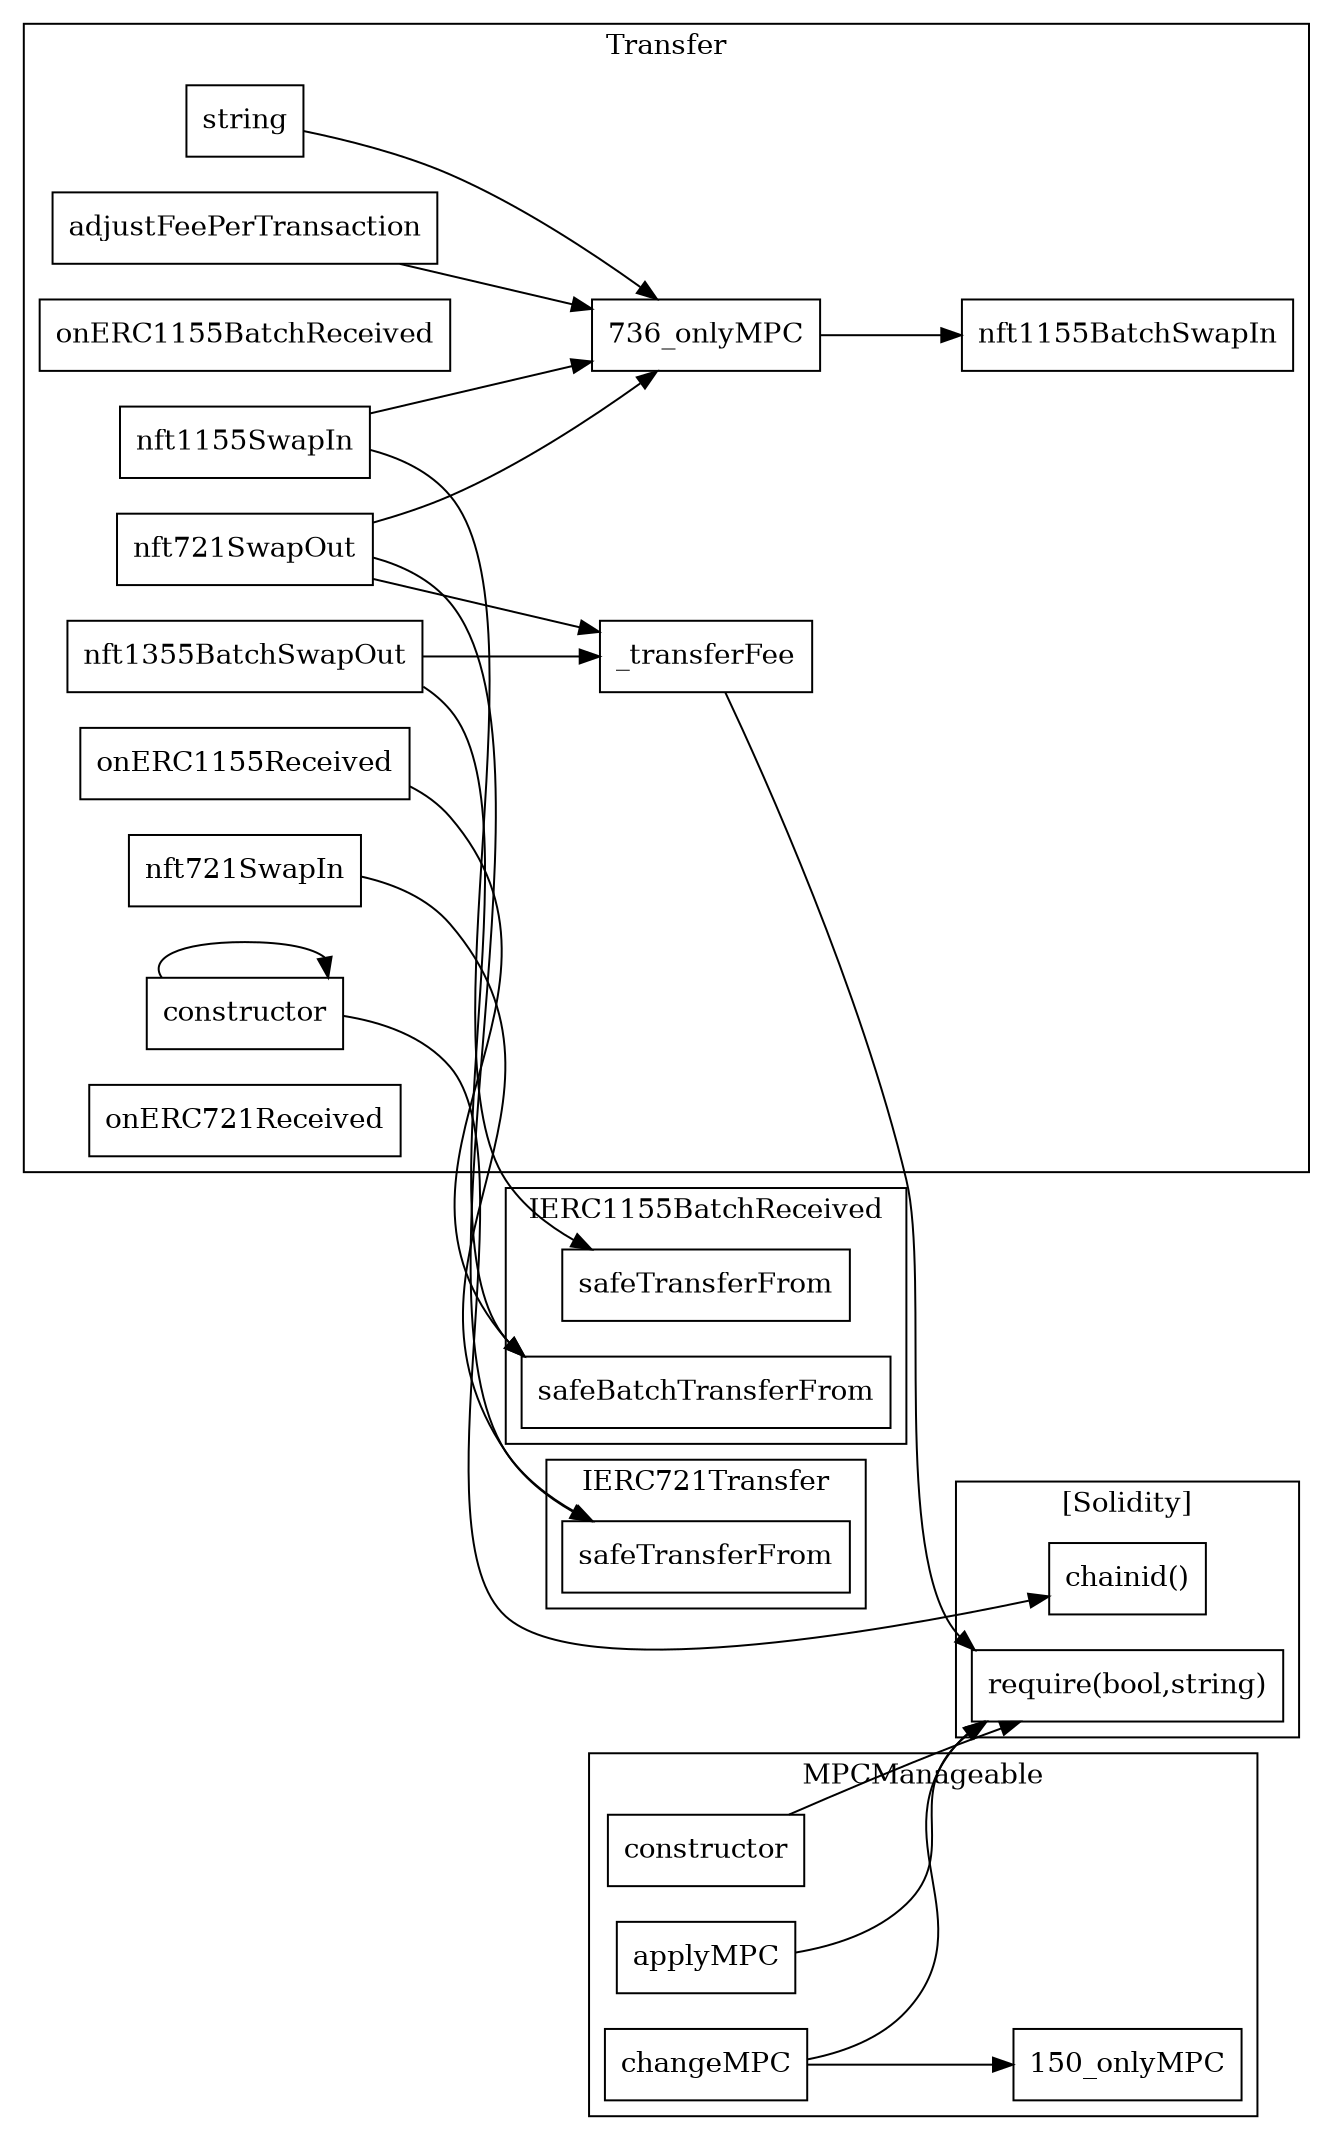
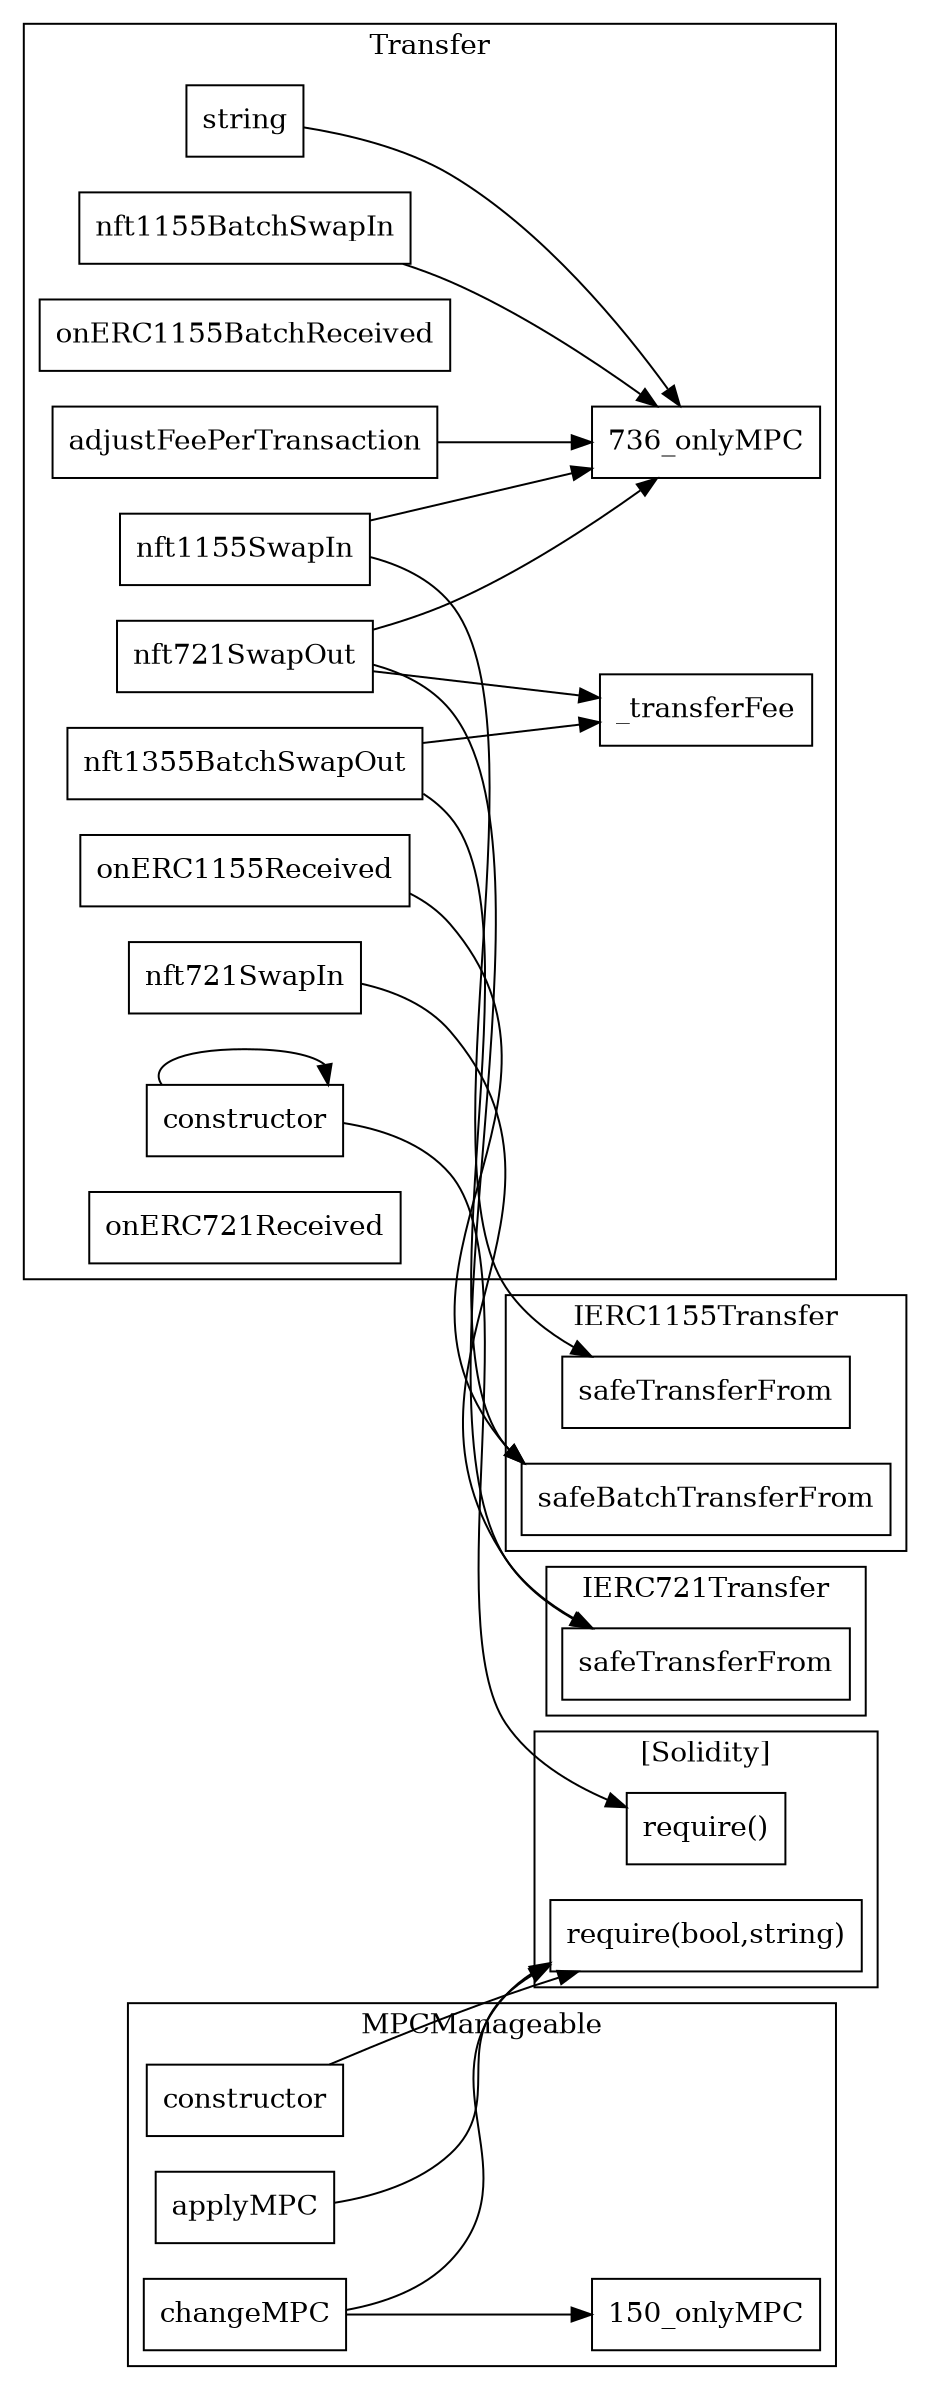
(881, 335) -> (526, 320)
(899, 1153) -> none
(706, 1211) -> (706, 1318)
(1128, 1579) -> (706, 1829)
